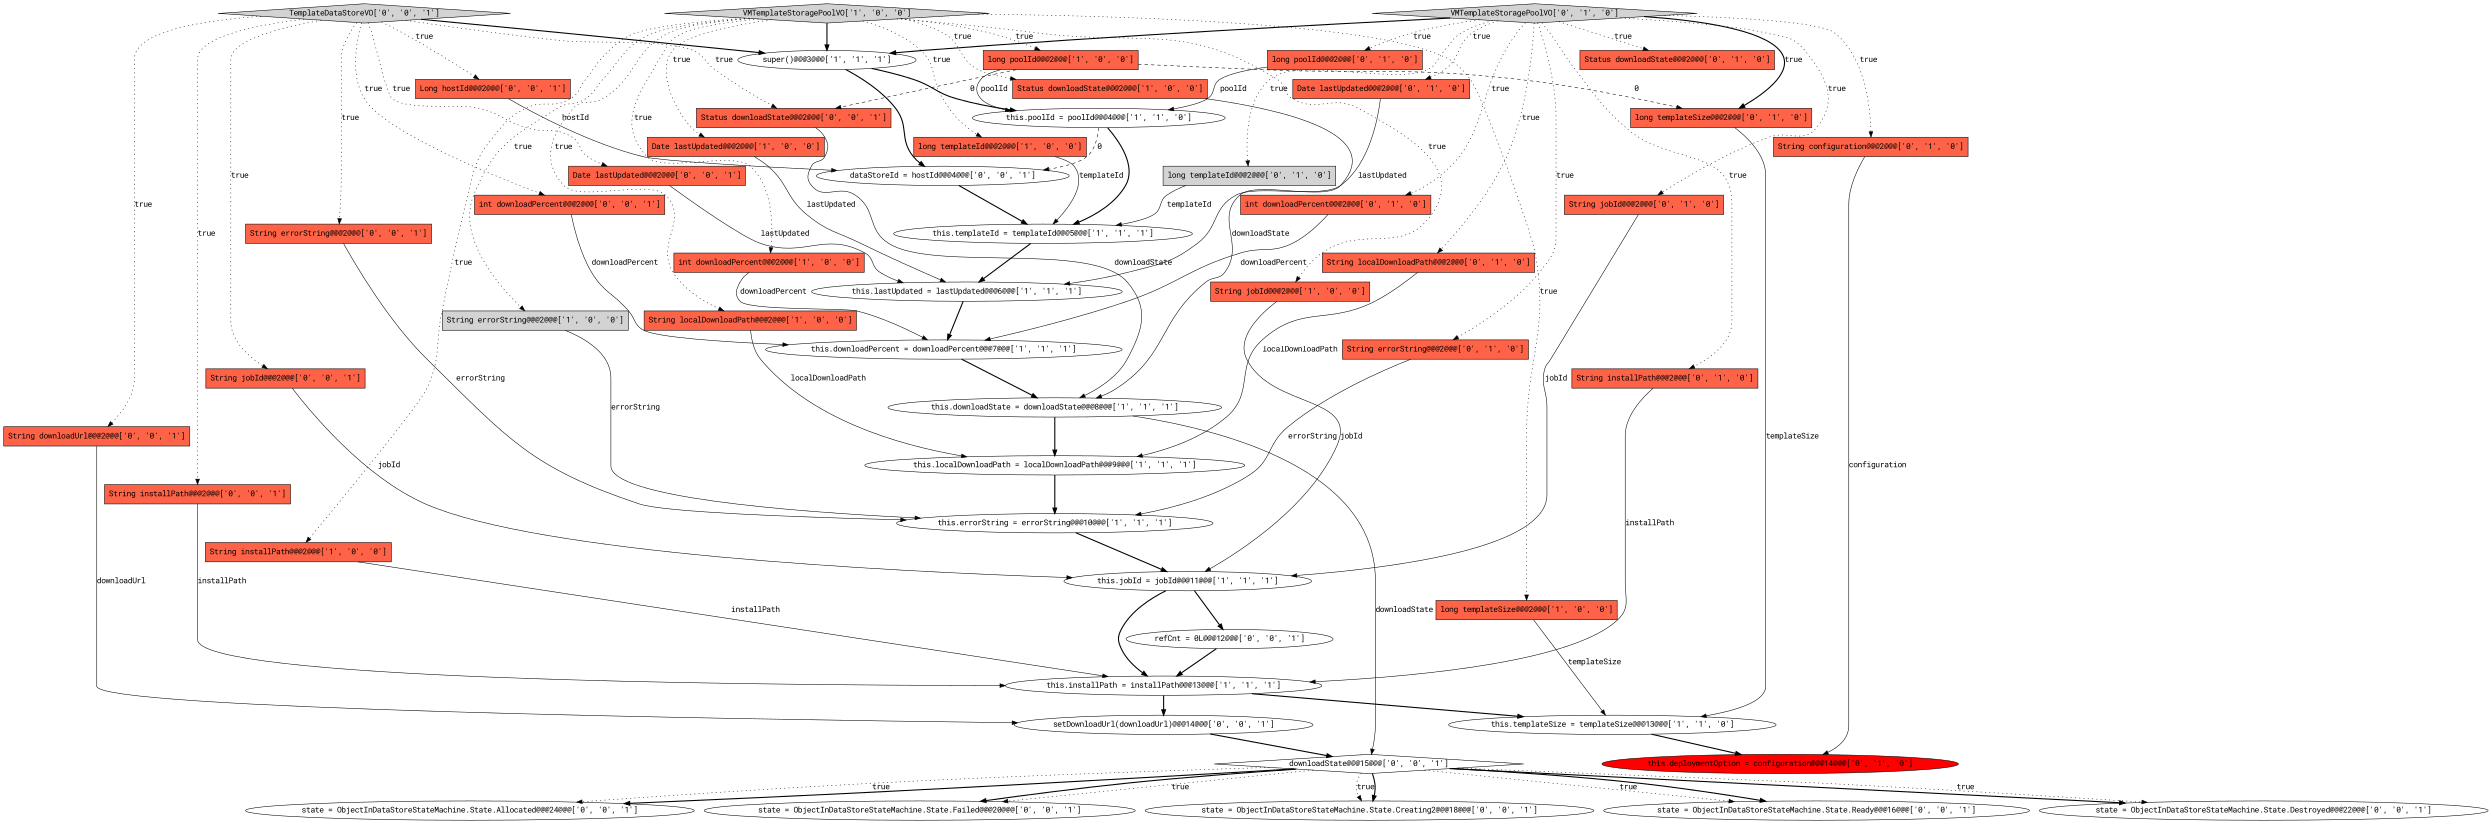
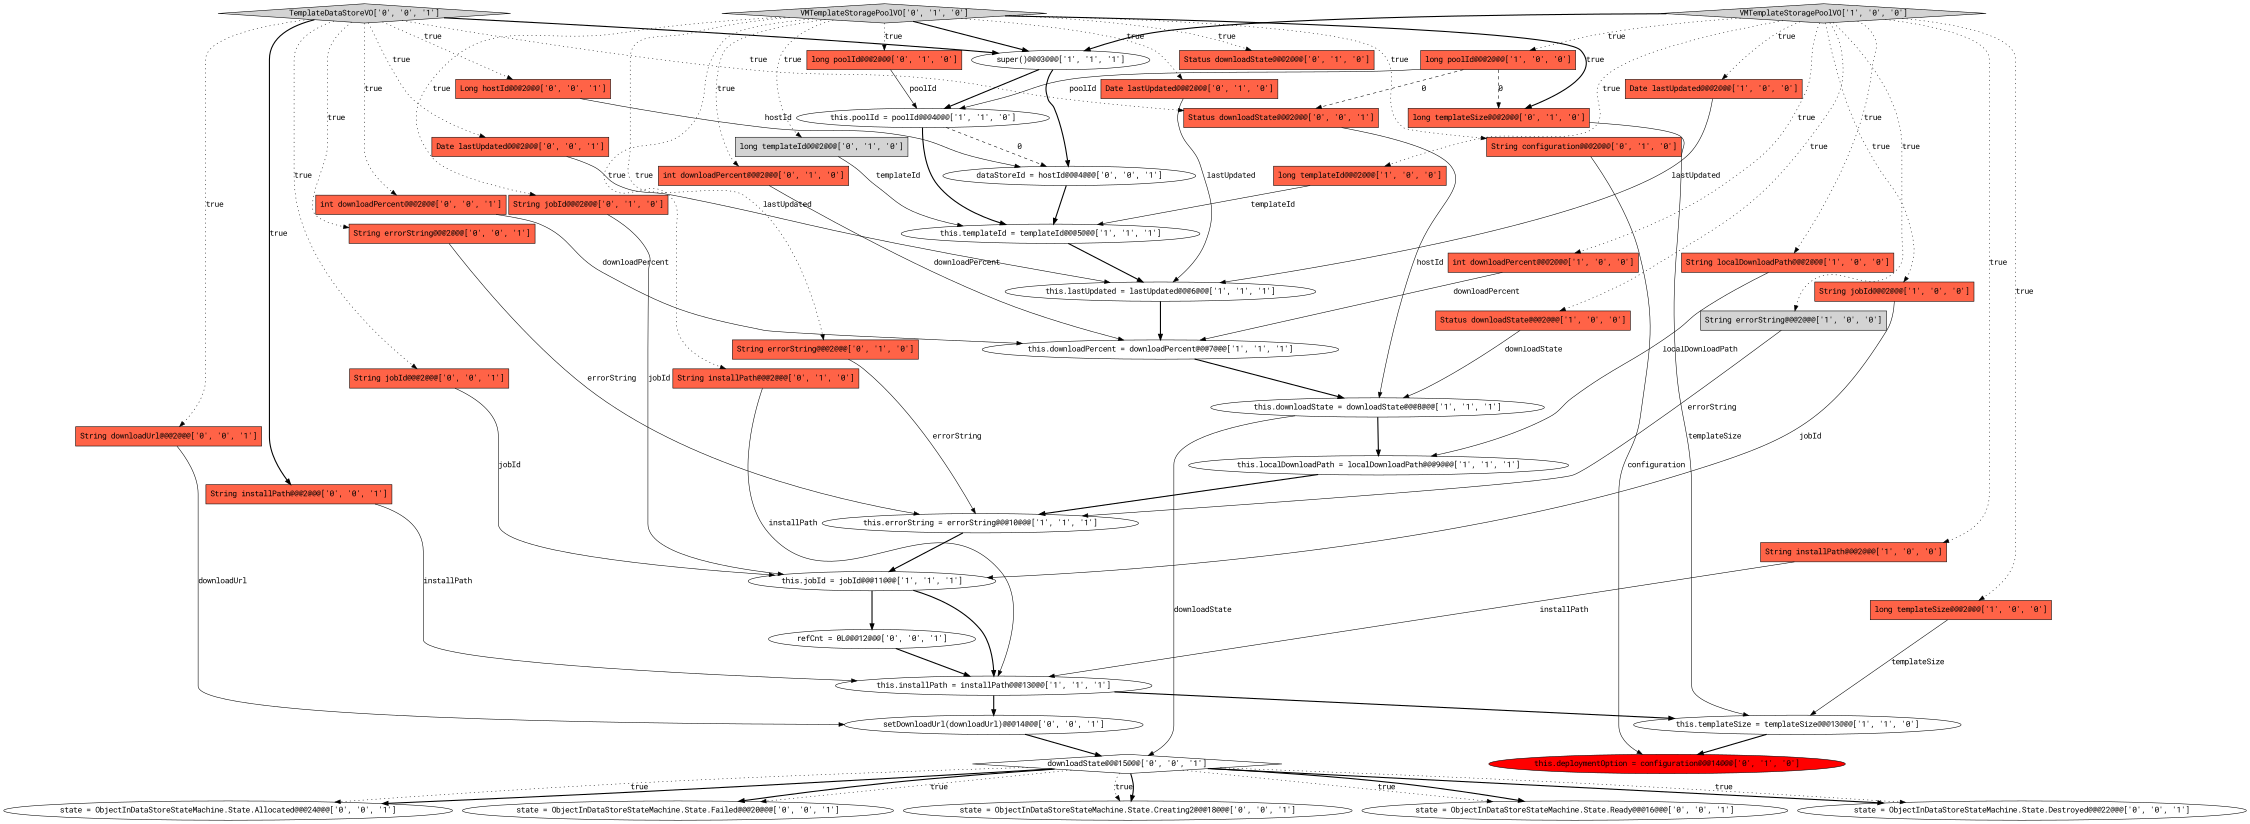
(198, 210) -> (269, 240)
(1143, 263) -> (1430, 263)
(1428, 263) -> none
